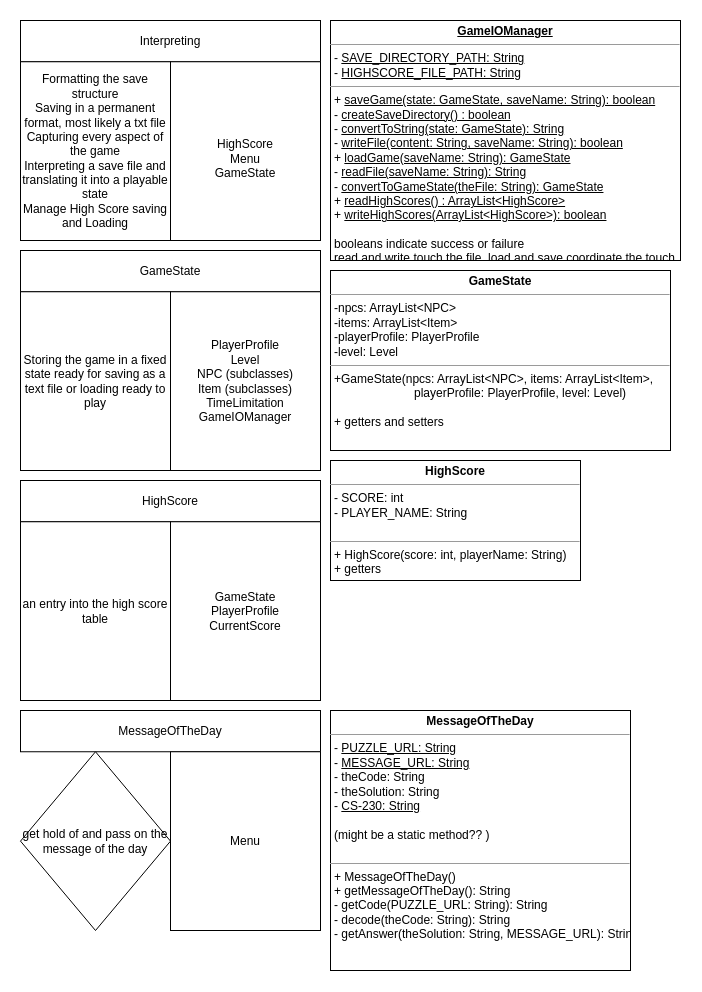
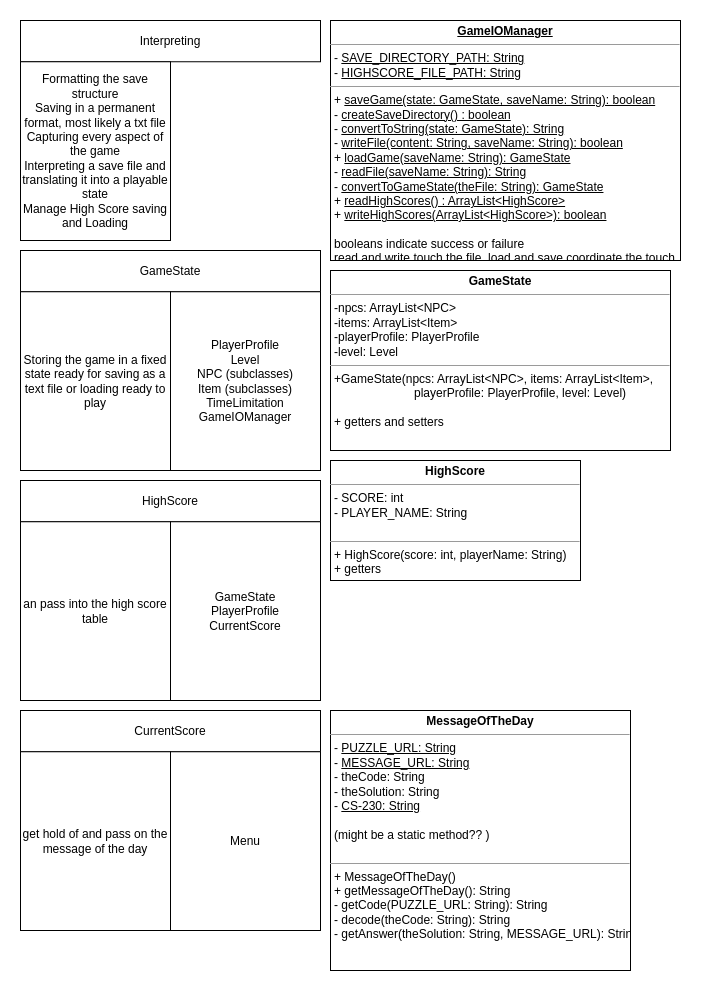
(246, 151) -> none
(96, 612) -> (96, 612)
(171, 732) -> (171, 732)
(96, 841) -> (96, 841)
